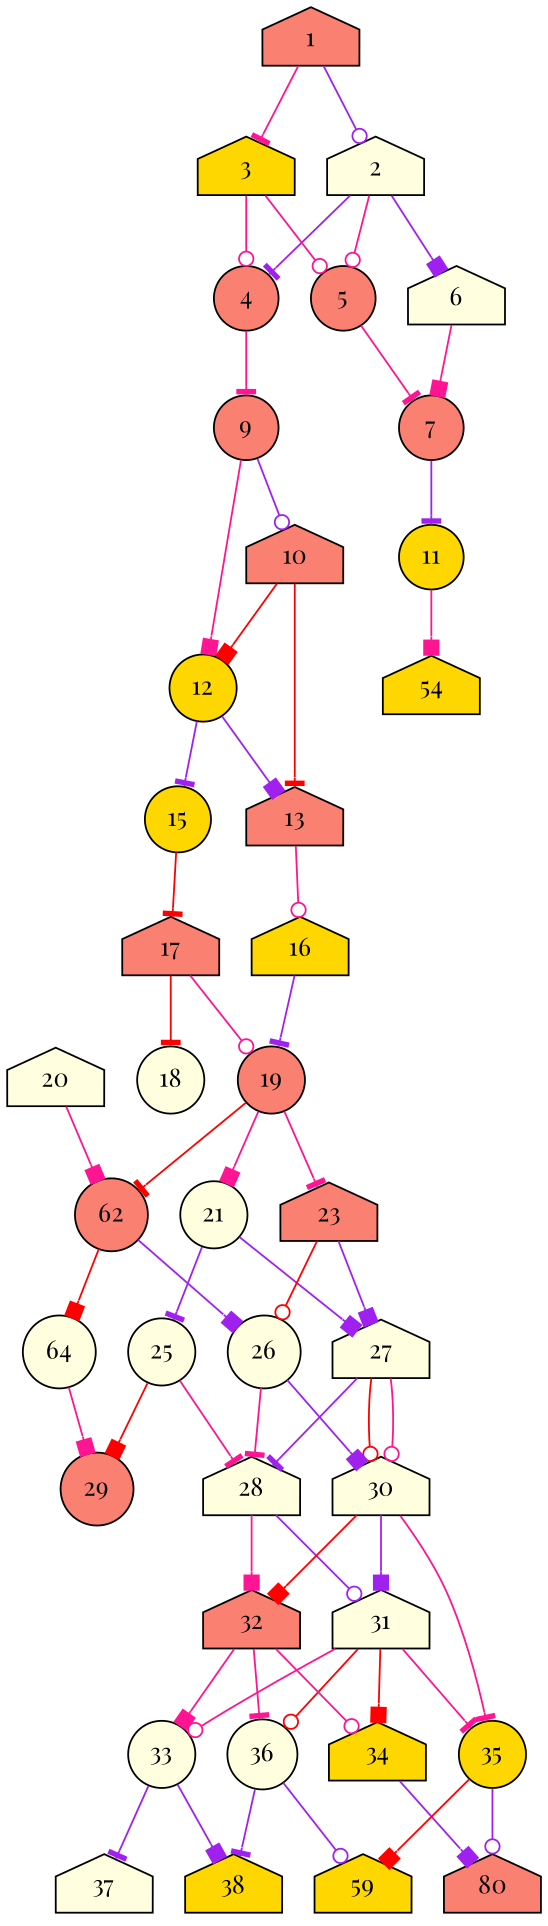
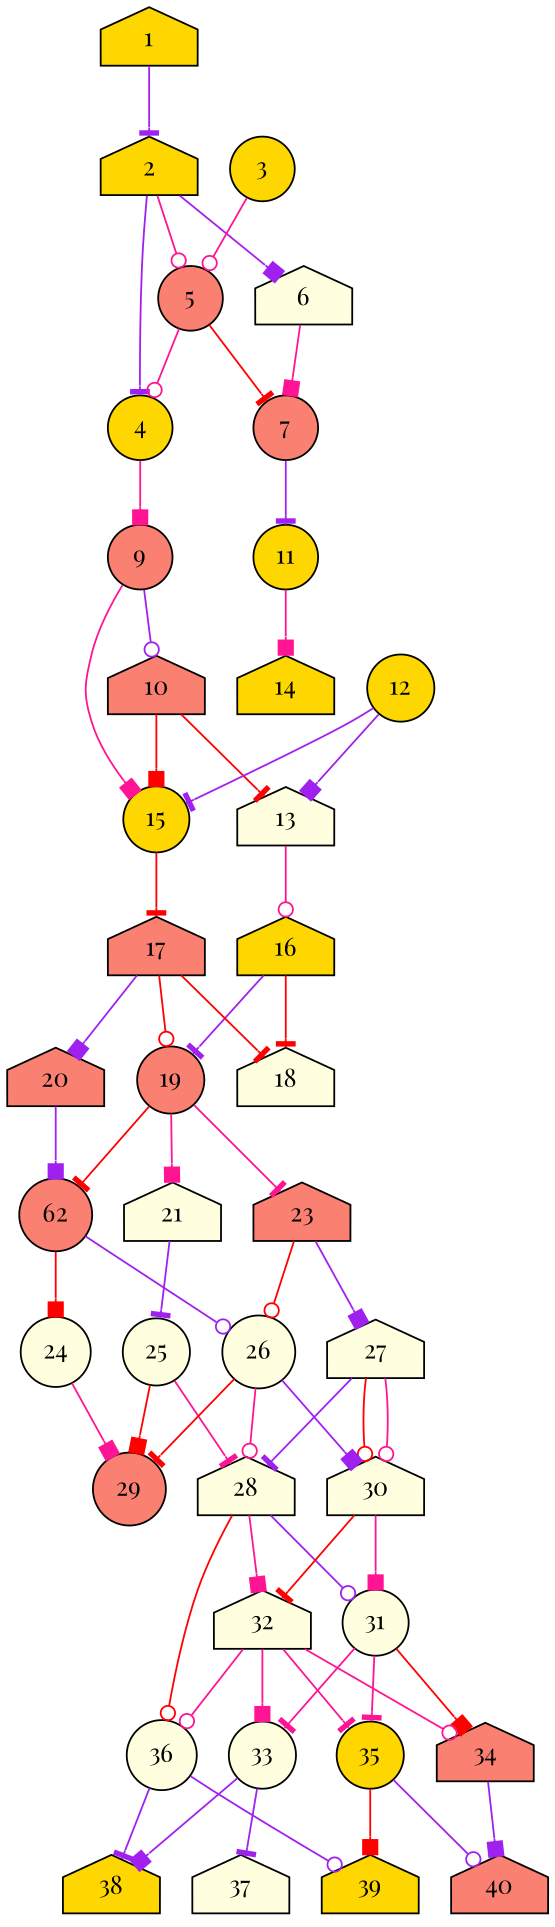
(311, 40) -> (149, 40)
(340, 98) -> (149, 97)
(281, 100) -> none
(246, 169) -> (262, 169)
(376, 169) -> (149, 169)
(246, 224) -> (168, 356)
(246, 298) -> (140, 428)
(246, 359) -> (140, 484)
(385, 359) -> (235, 359)
(226, 548) -> (86, 684)
(255, 614) -> (156, 741)
(431, 688) -> (286, 688)
(295, 819) -> (286, 819)
none -> (286, 1007)
none -> (111, 1008)
(216, 1008) -> (162, 1003)
(56, 1080) -> (56, 1080)
(171, 1080) -> (286, 1080)
(78, 1136) -> (56, 1133)
(214, 1215) -> (173, 1215)
(286, 1274) -> none
(179, 1275) -> (151, 1279)
(59, 1352) -> (56, 1352)
(258, 1419) -> (253, 1416)
none -> (190, 1424)
(381, 1543) -> (376, 1543)
(325, 1547) -> (323, 1552)
(454, 1609) -> (310, 1681)
(252, 1622) -> (262, 1623)
(381, 1622) -> (376, 1623)
(256, 1680) -> (217, 1682)
(327, 1683) -> (192, 1608)
(268, 1687) -> (326, 1681)
(377, 1754) -> (485, 1755)
(363, 1887) -> (370, 1887)
(492, 1887) -> (500, 1887)
